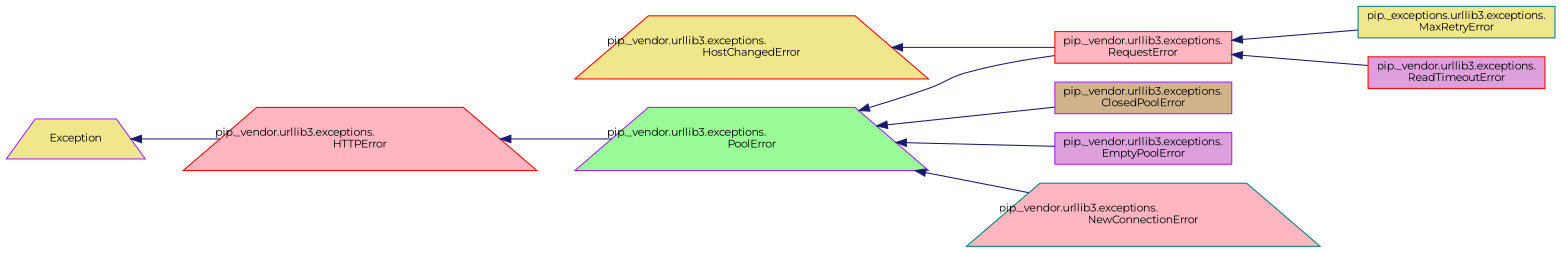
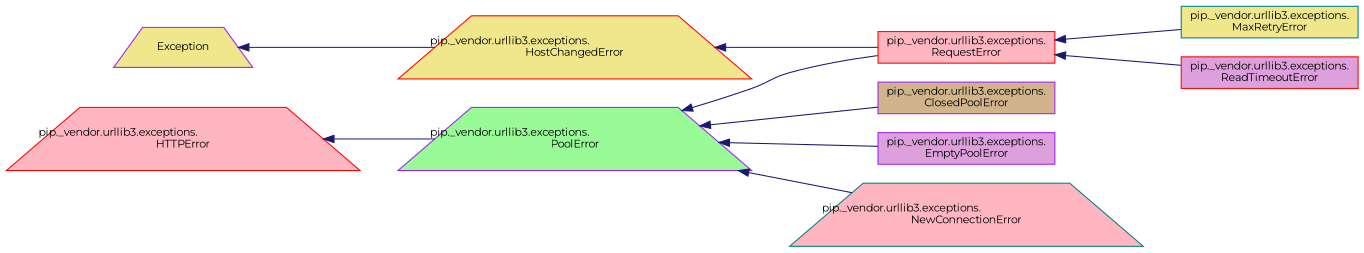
(1457, 22) -> (1270, 22)
(181, 139) -> (342, 47)
